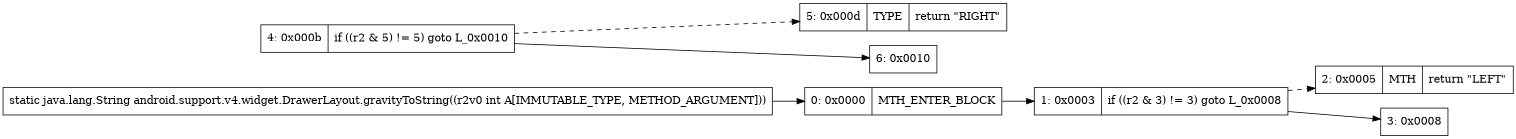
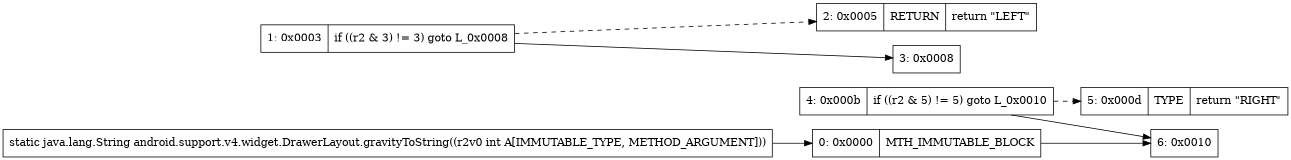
(1402, 79) -> (915, 17)
(937, 101) -> (960, 143)
(1014, 101) -> (1092, 143)
